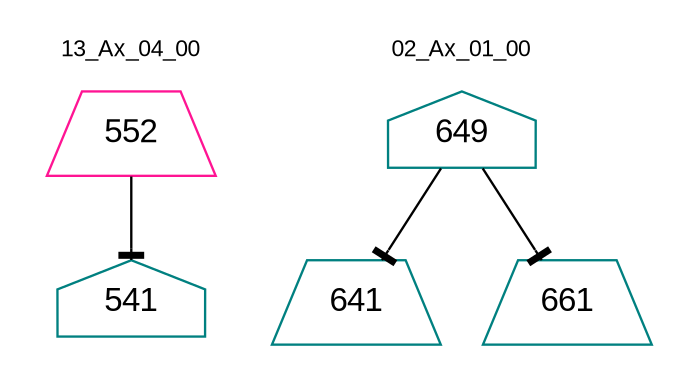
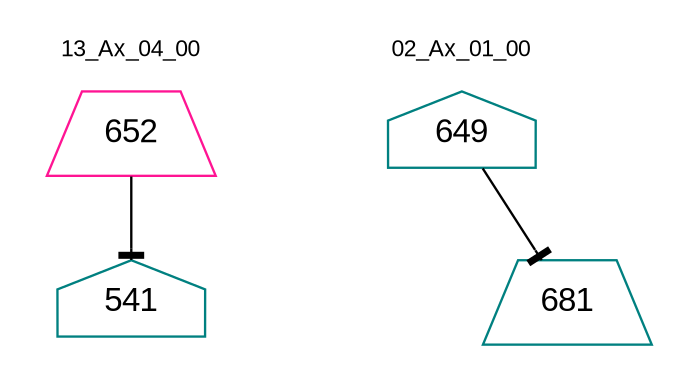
(131, 134) -> (131, 134)
(356, 302) -> none
(567, 302) -> (567, 302)
